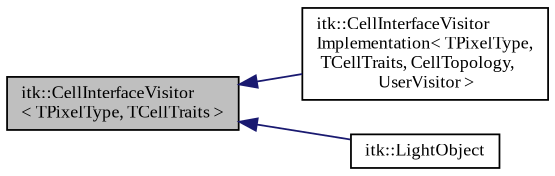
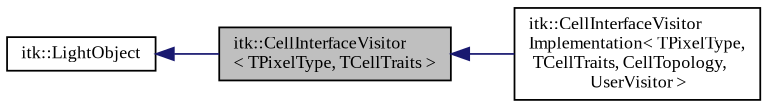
(304, 132) -> (197, 54)
